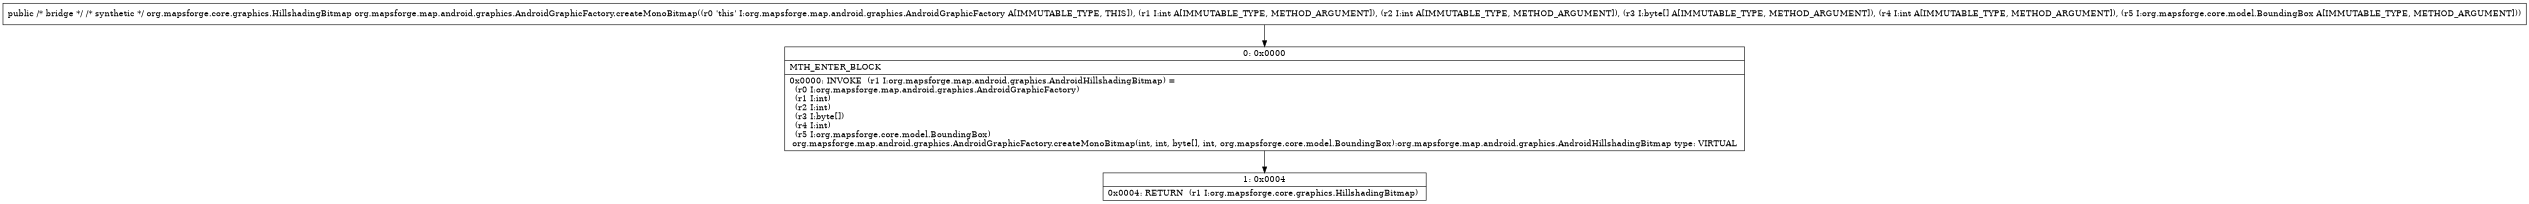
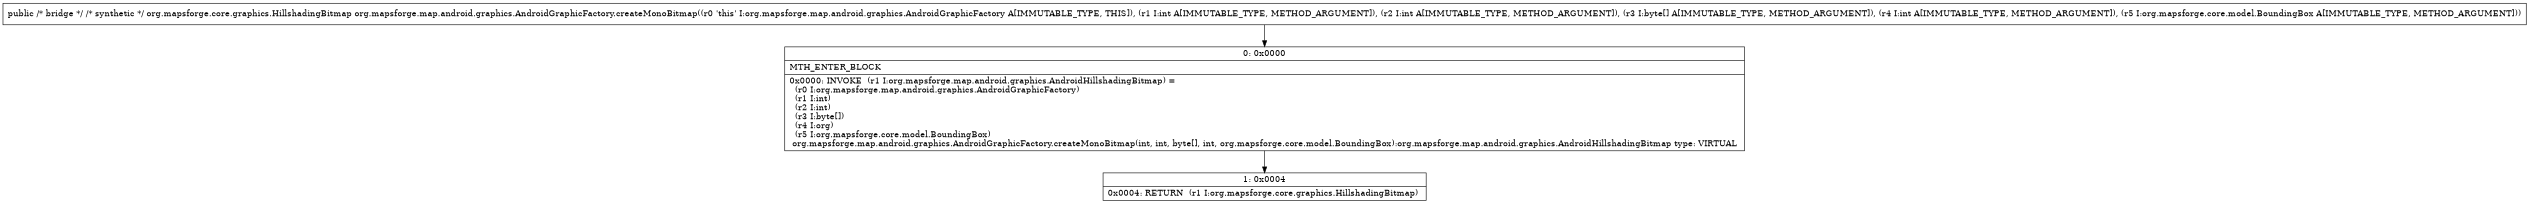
(810, 126) -> (812, 126)
